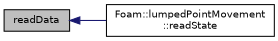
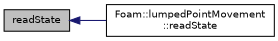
(37, 20) -> (37, 20)
